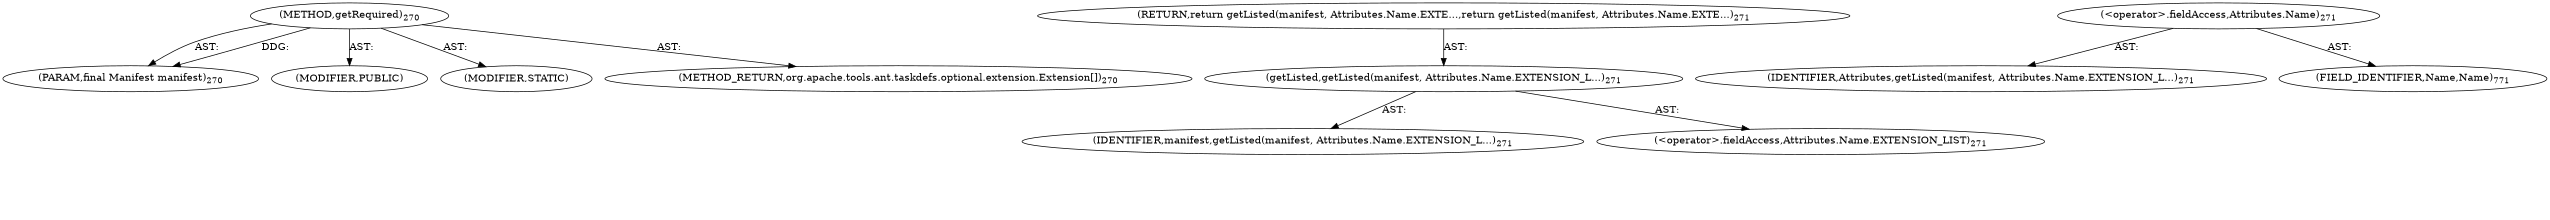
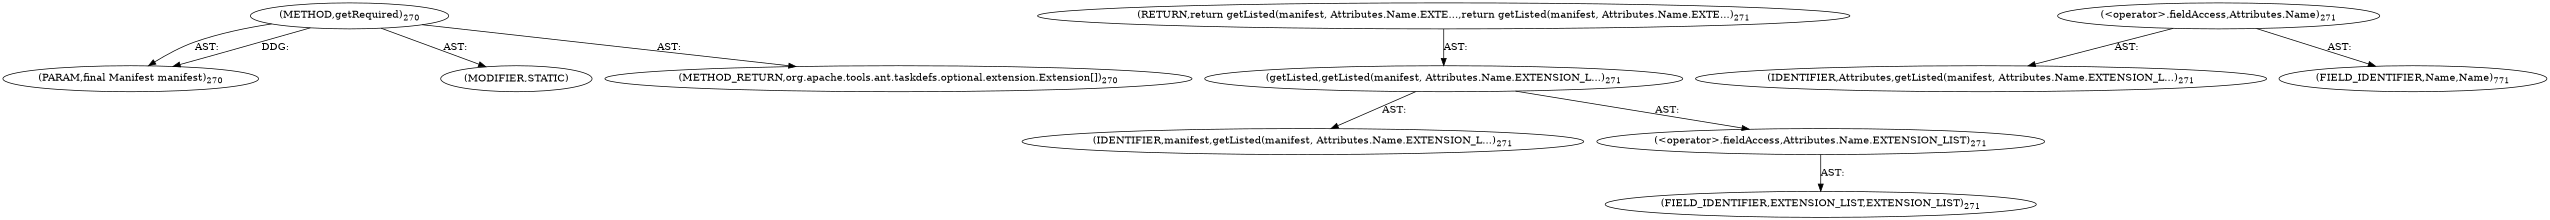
(350, 79) -> none
none -> (1821, 204)
